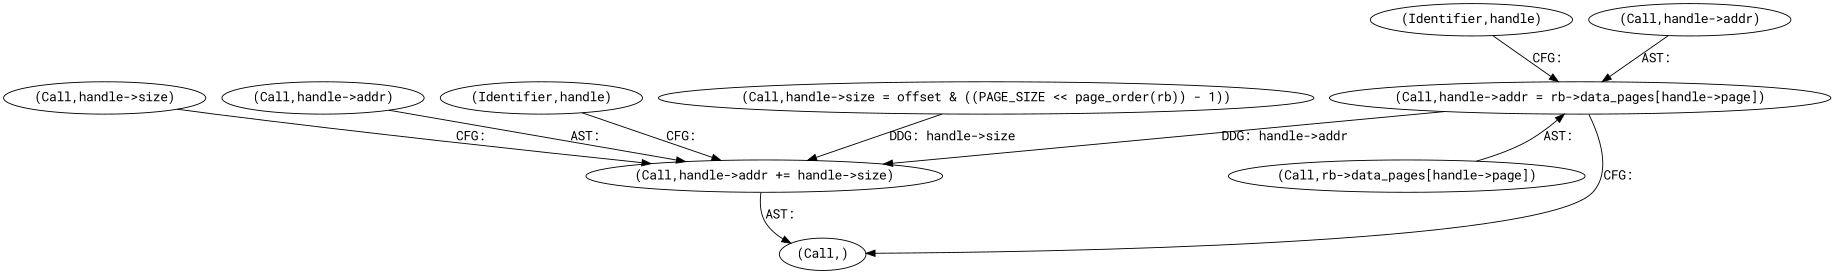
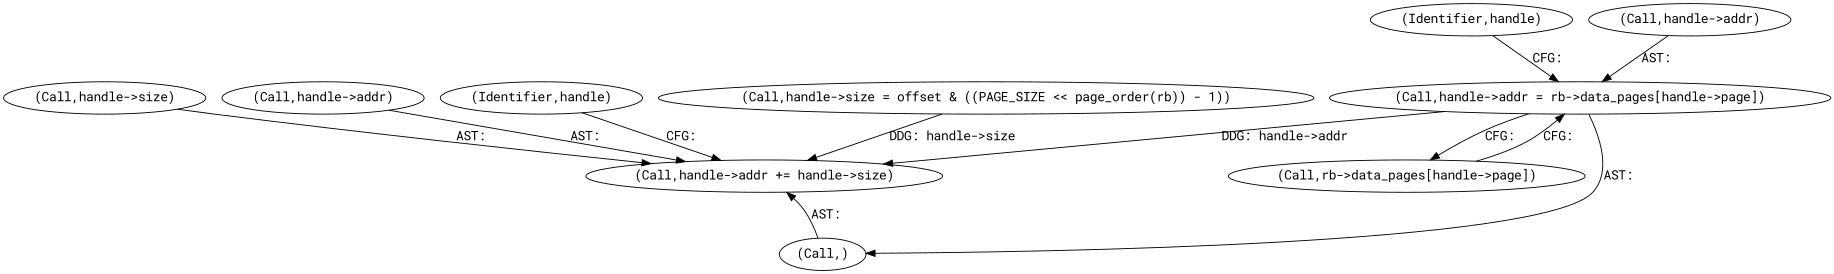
none -> (1482, 132)
(475, 137) -> (475, 137)
(1562, 137) -> (1562, 137)
(1622, 176) -> (1622, 176)
(764, 220) -> (808, 217)
